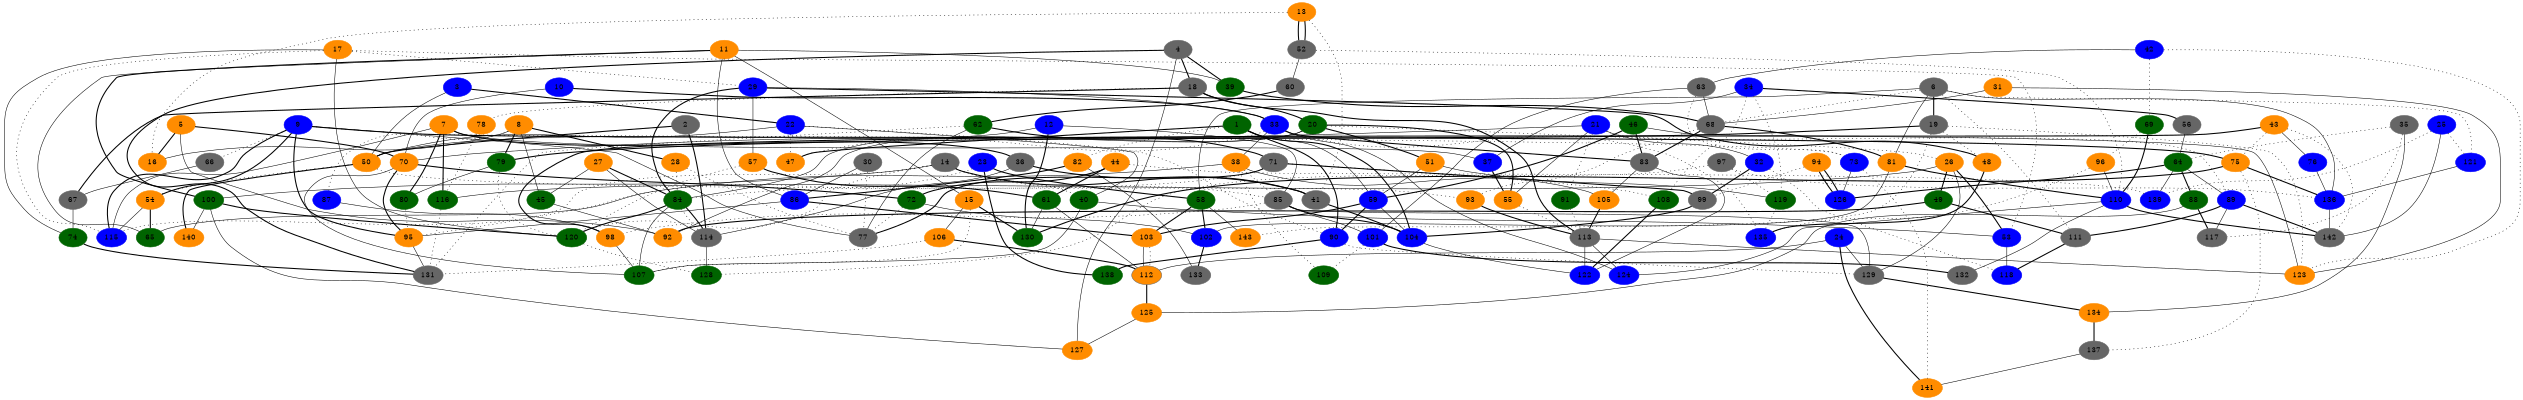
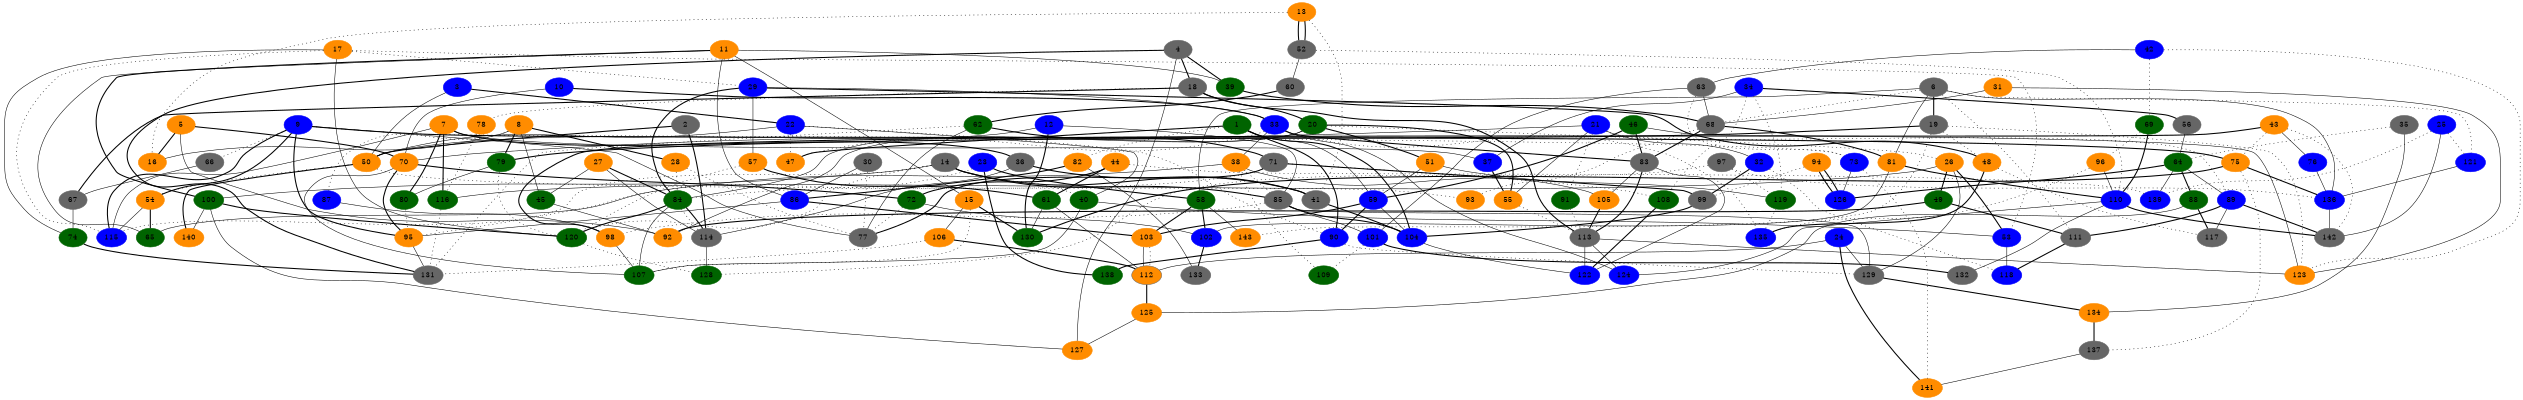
(1110, 187) -> (1110, 187)
(2335, 216) -> (2090, 207)
(1526, 222) -> (1626, 207)
